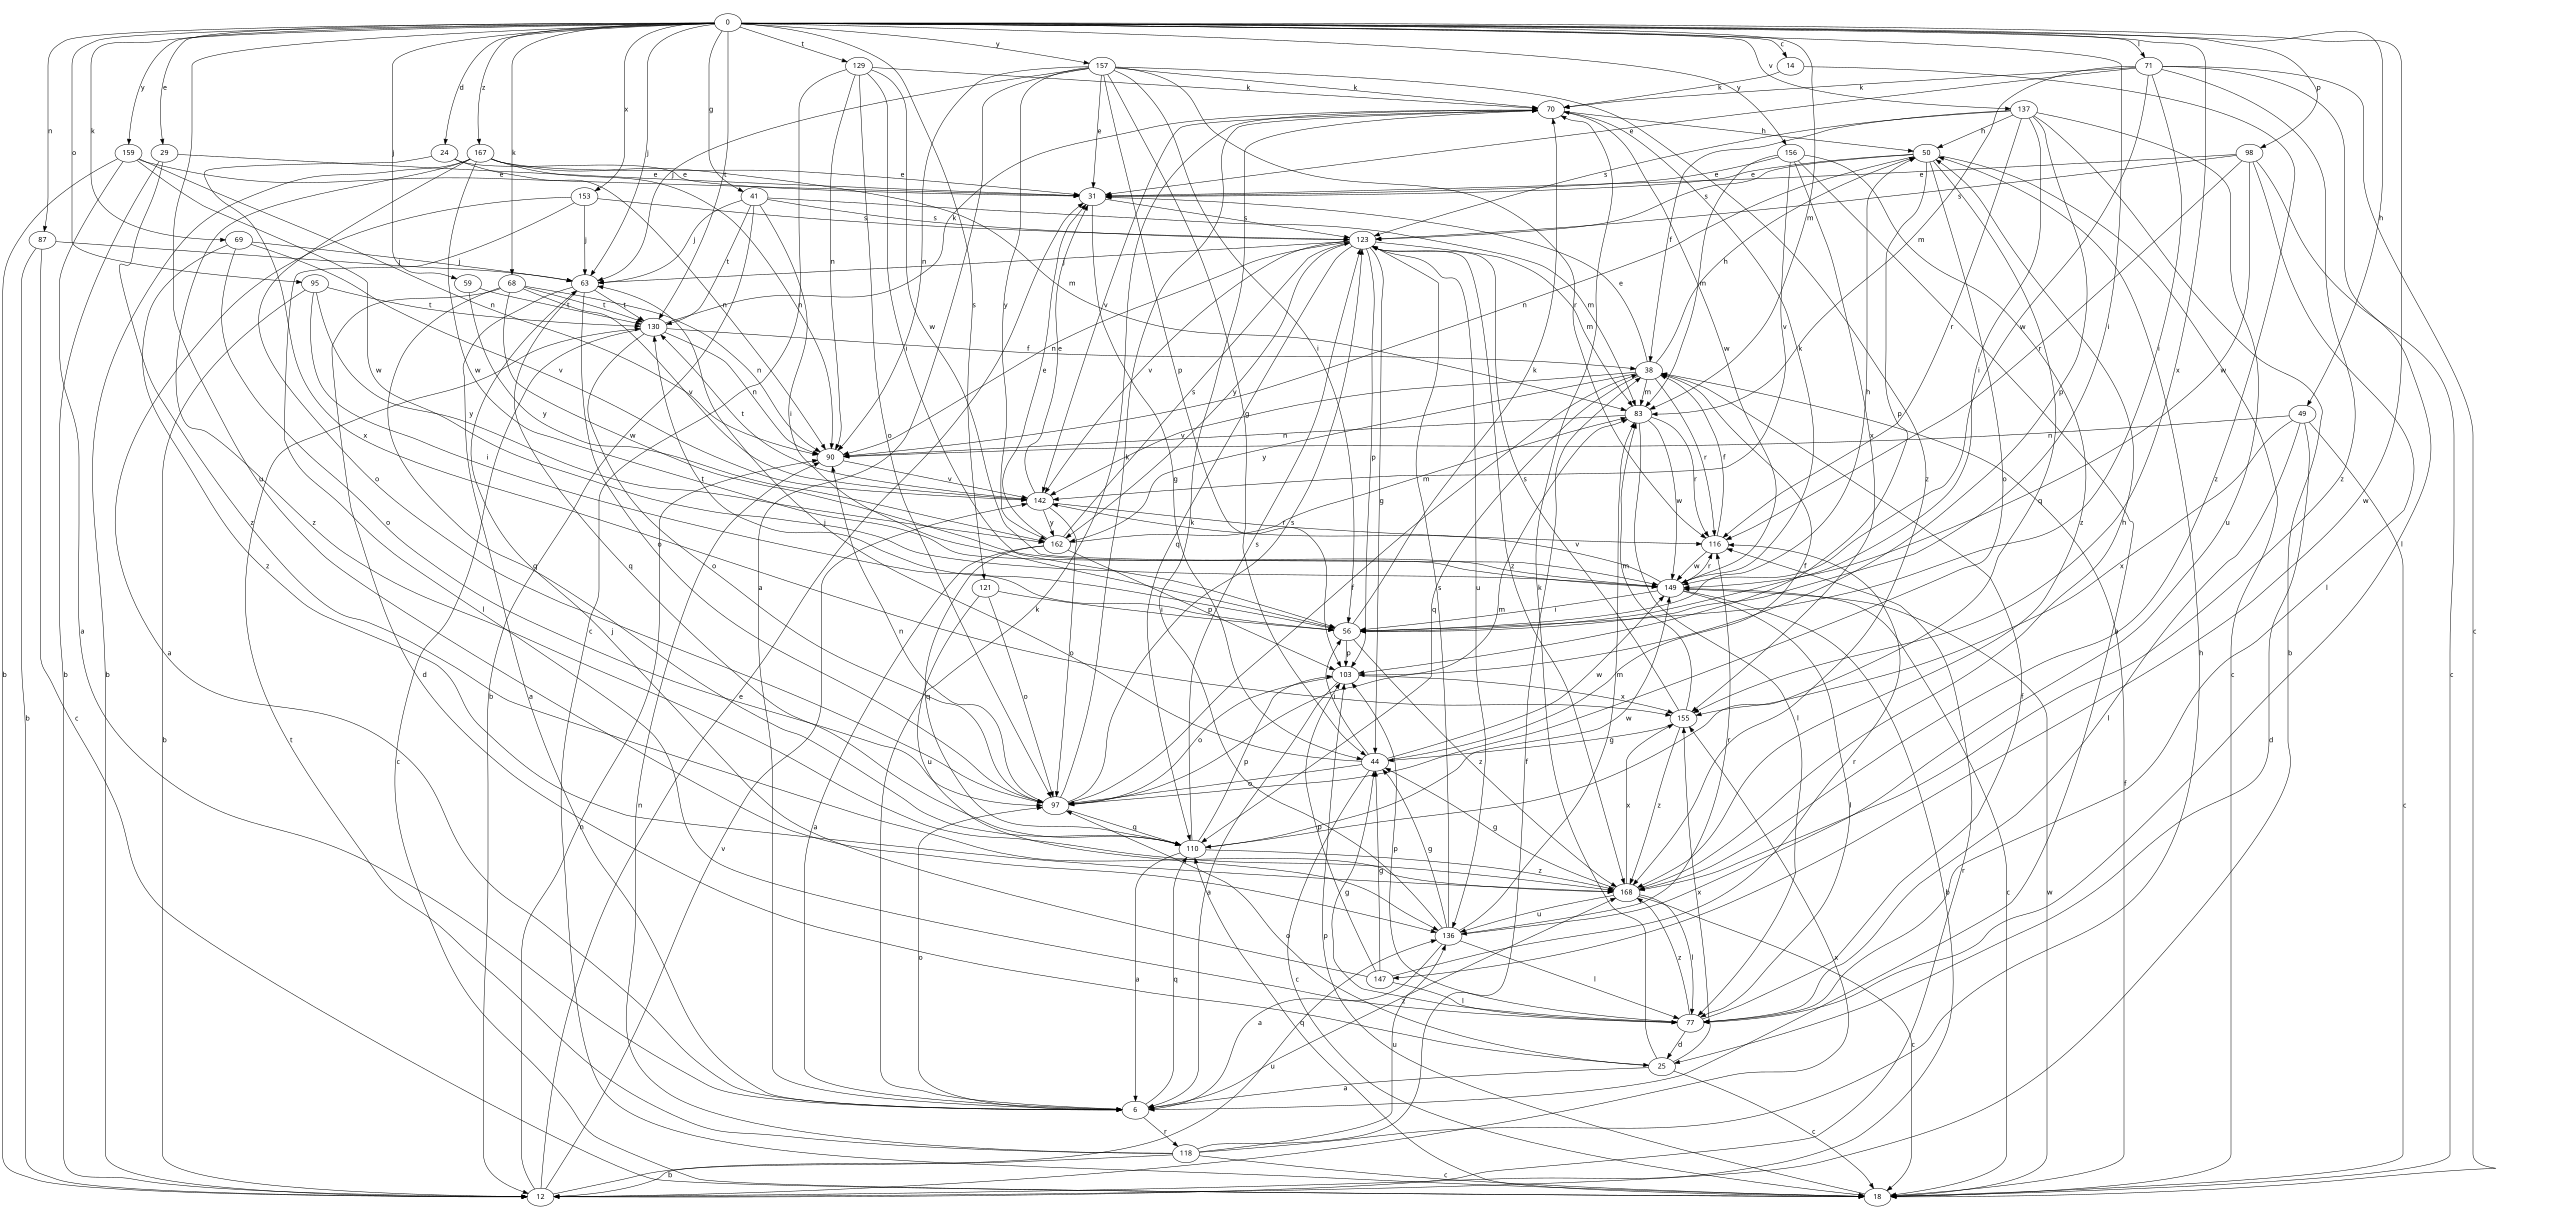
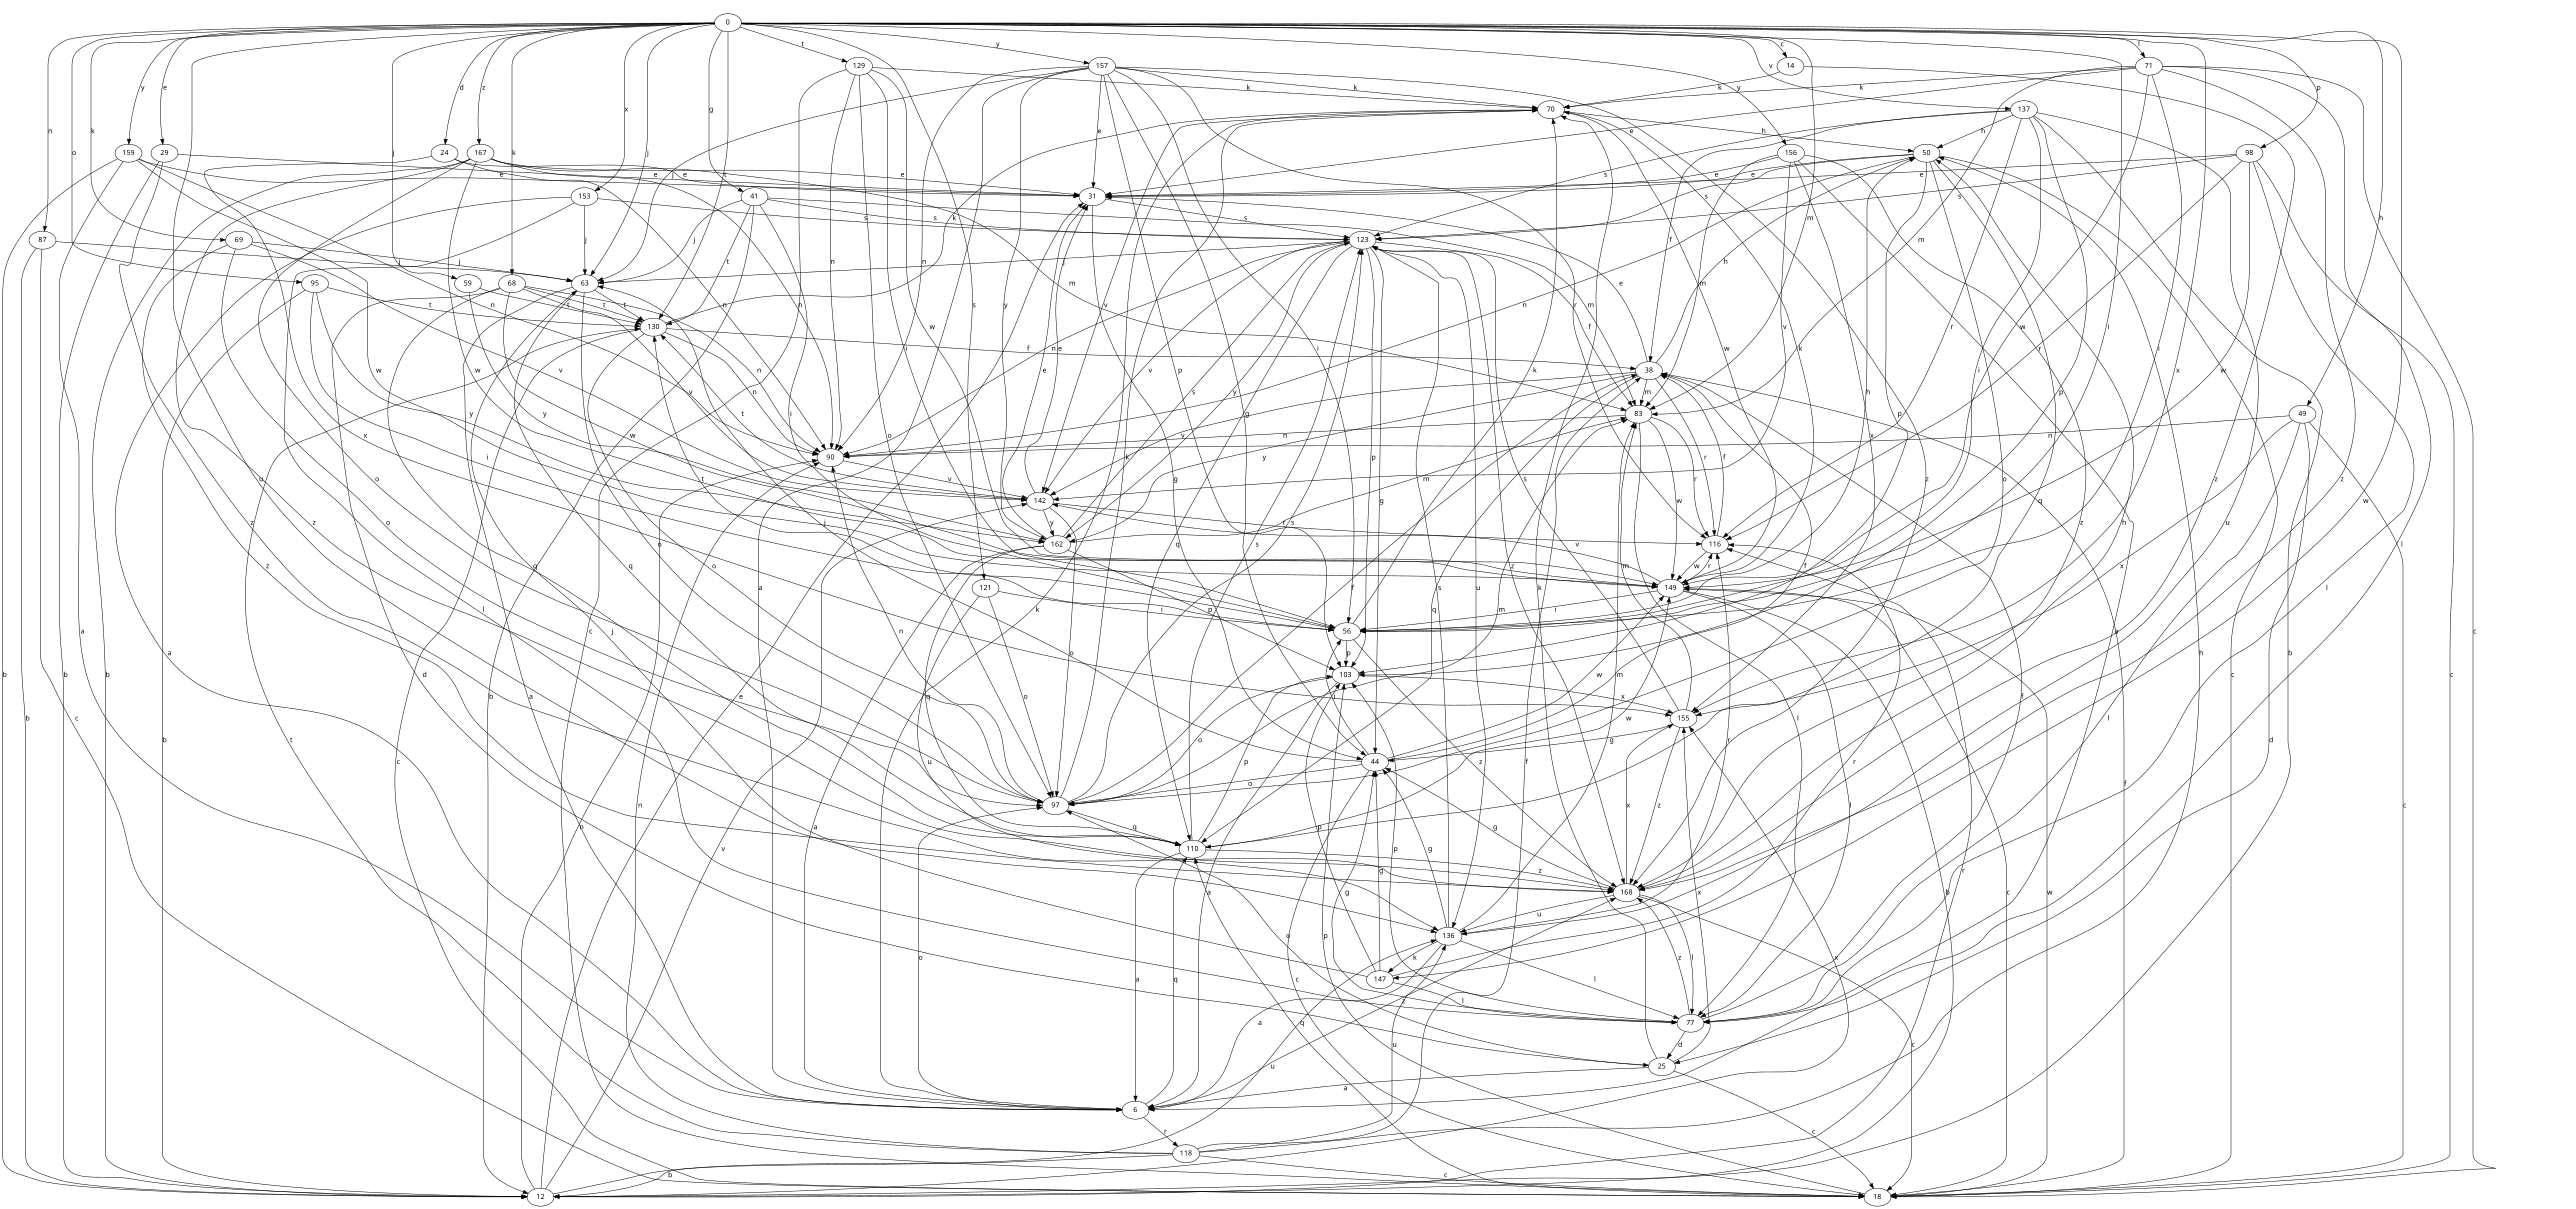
(1590, 327) -> (1590, 327)
(1195, 455) -> (1414, 954)
